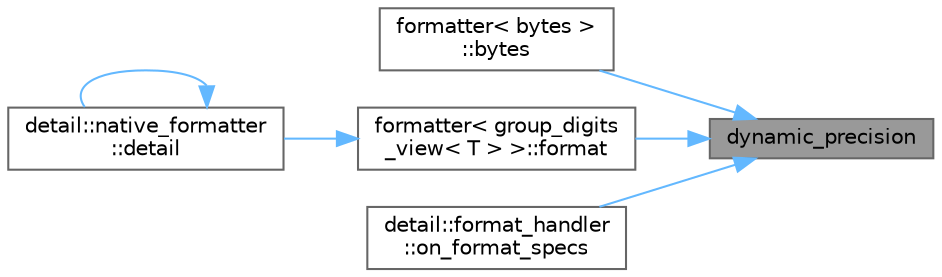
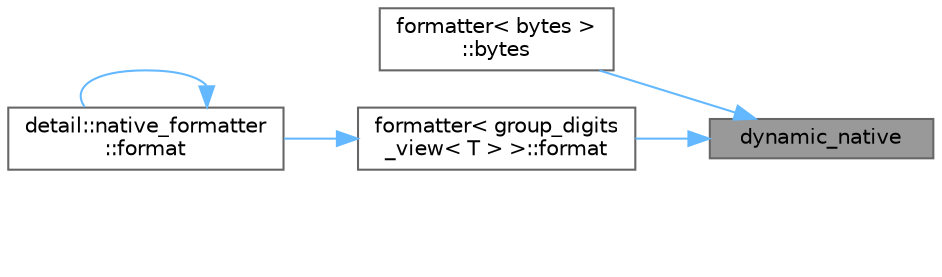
(146, 139) -> (146, 139)
(822, 139) -> (822, 139)
(497, 238) -> none
